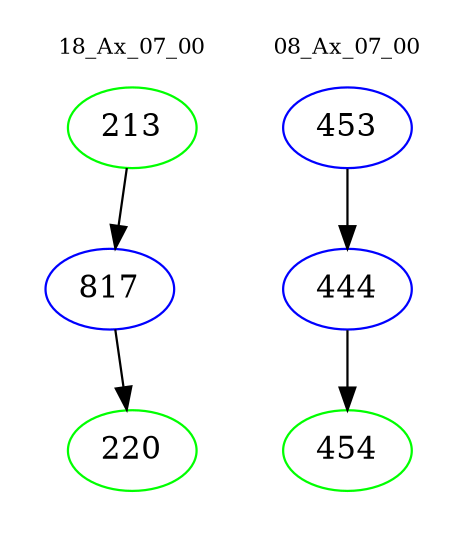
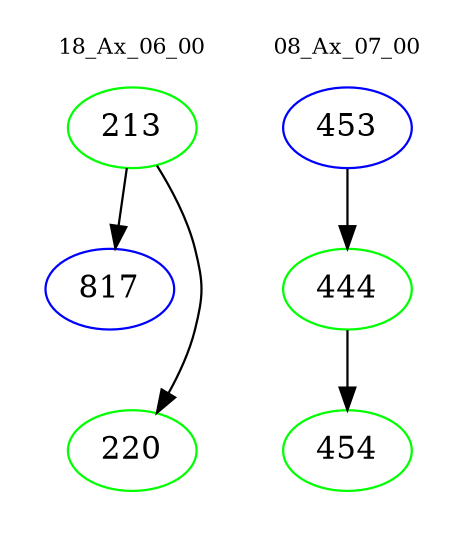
(132, 48) -> (132, 48)
(347, 289) -> (347, 289)
(119, 358) -> (201, 278)
